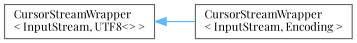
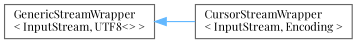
(80, 22) -> (80, 22)
